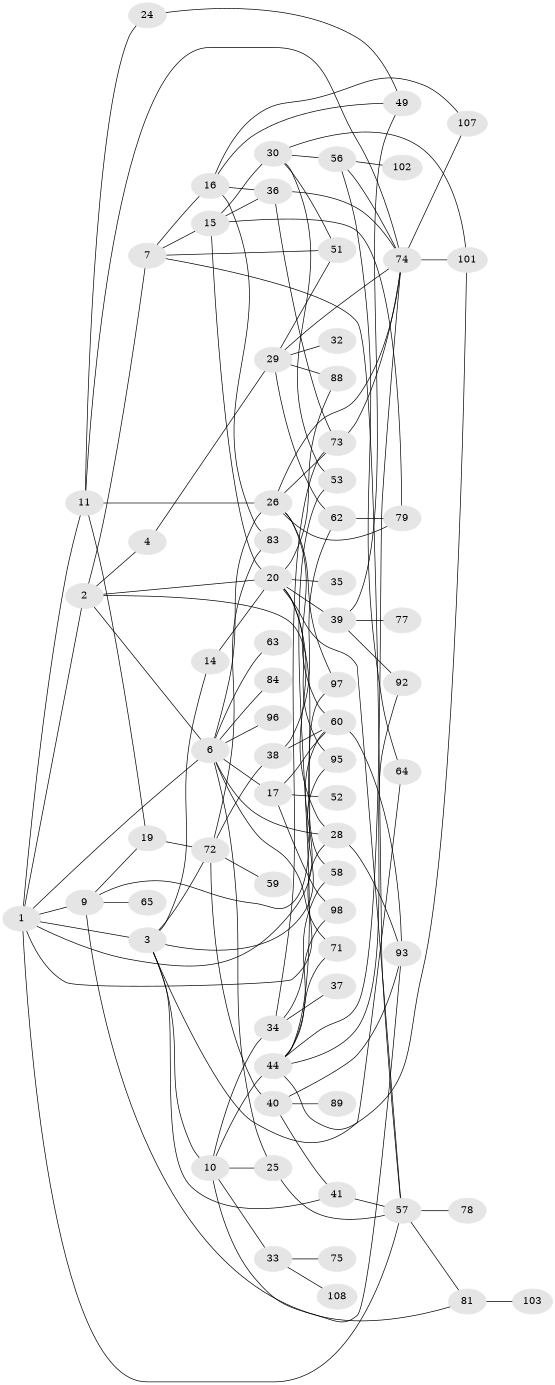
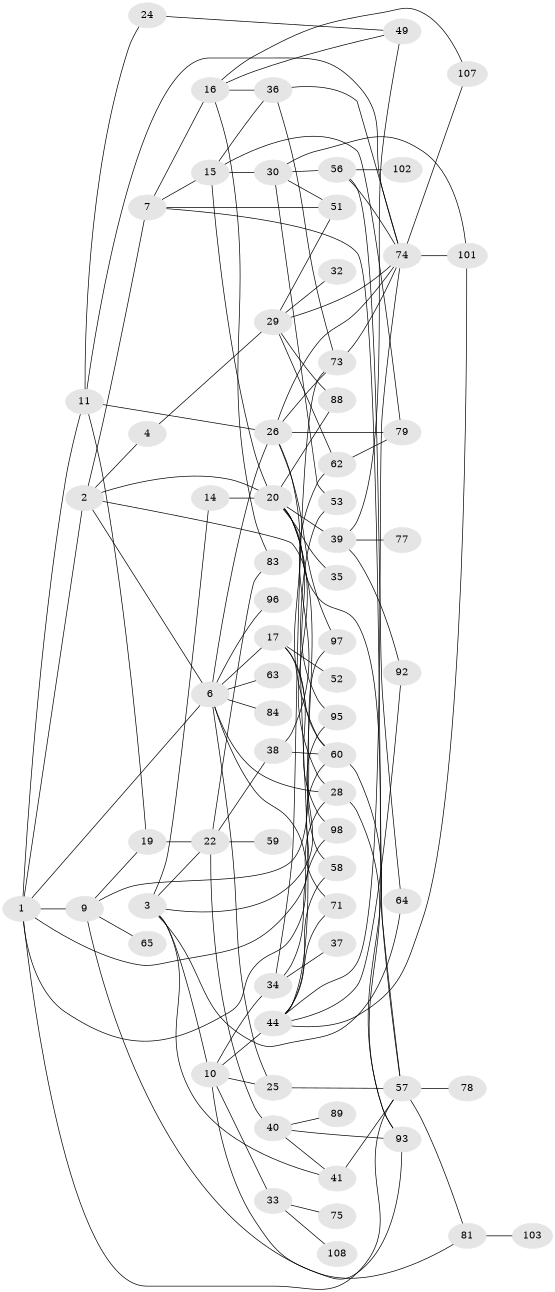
(210, 850) -> (210, 842)
(82, 929) -> none
